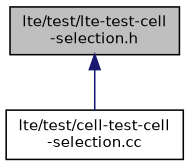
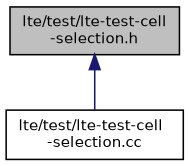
(95, 135) -> (95, 135)
